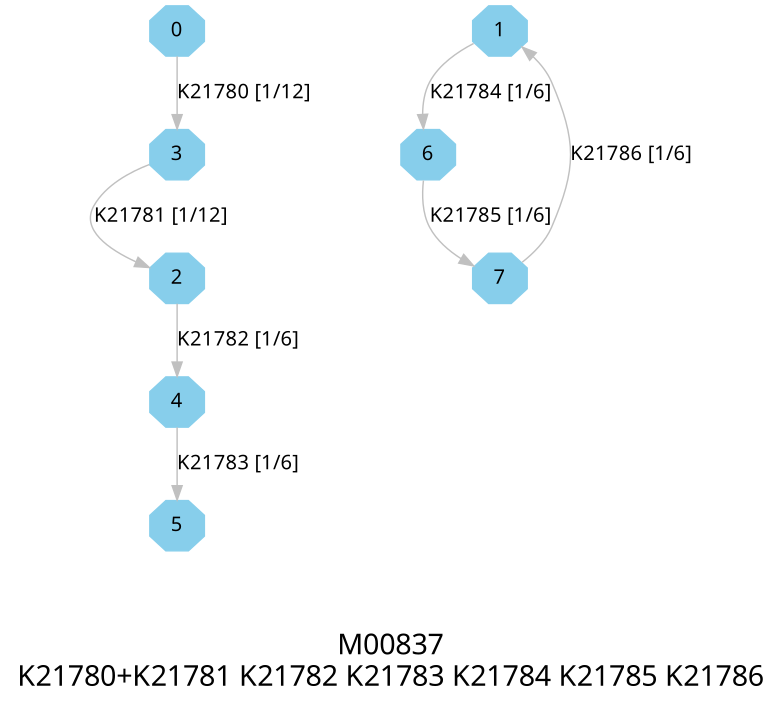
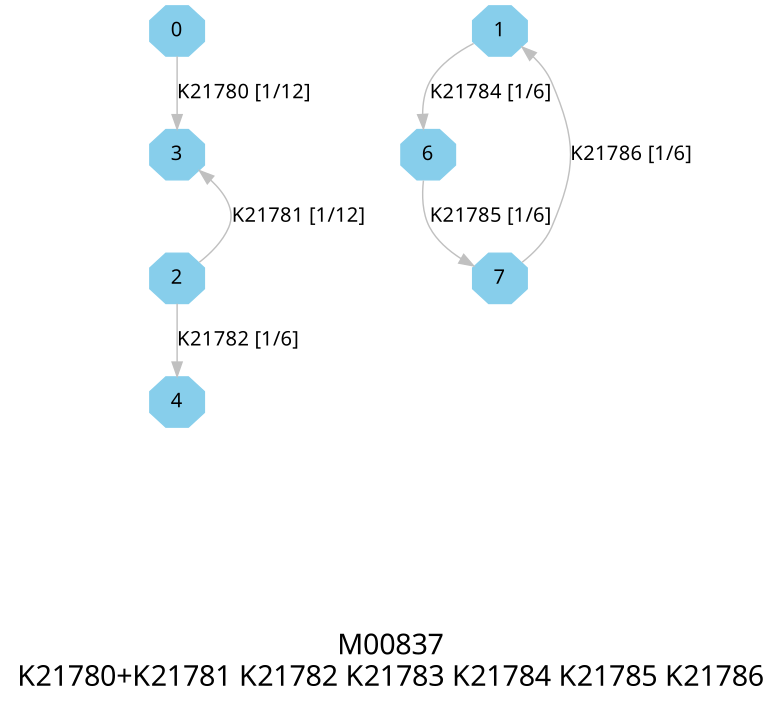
(92, 210) -> (230, 224)
(177, 526) -> none
